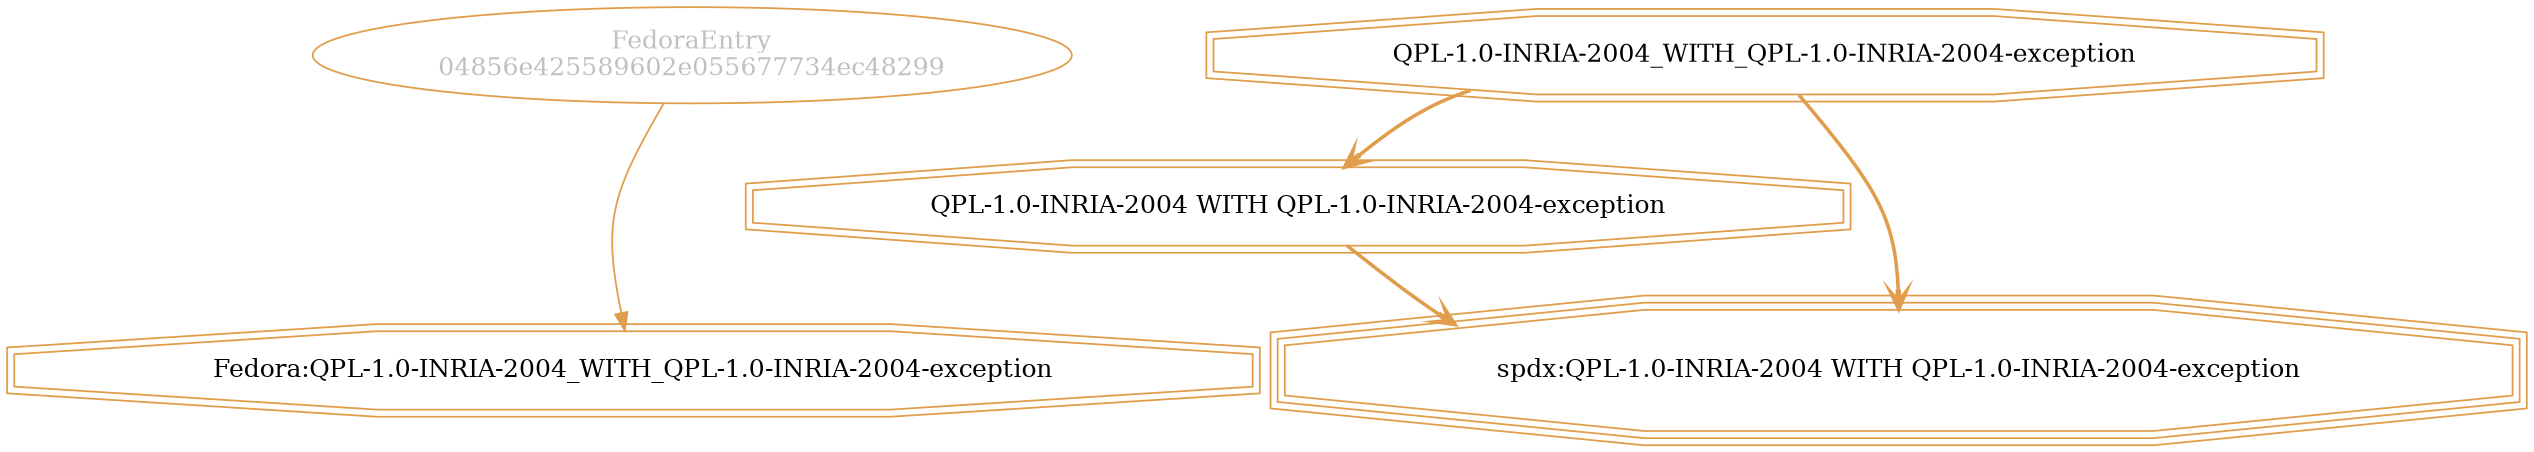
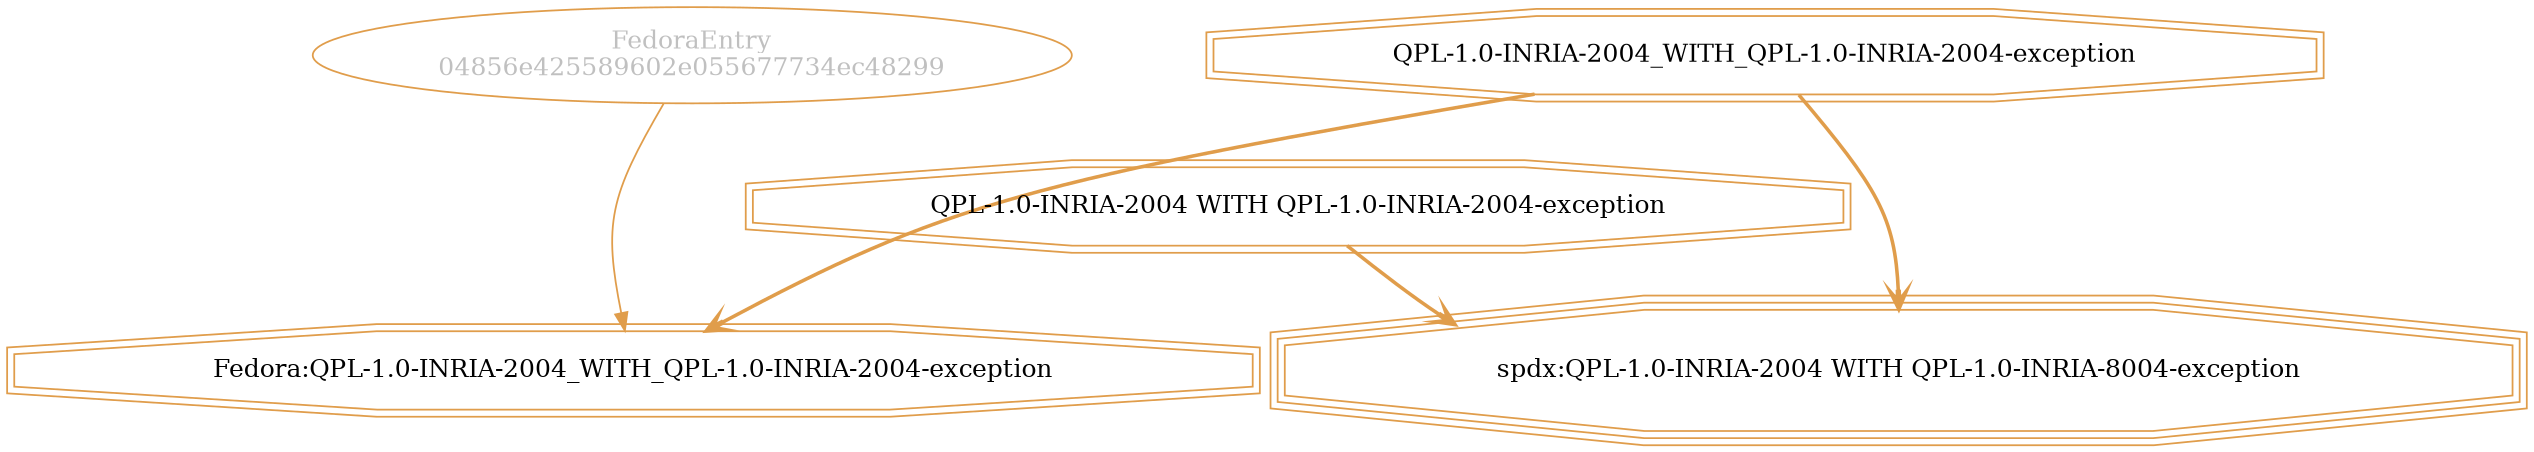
(1412, 118) -> (1117, 172)
(1899, 370) -> (1899, 370)
